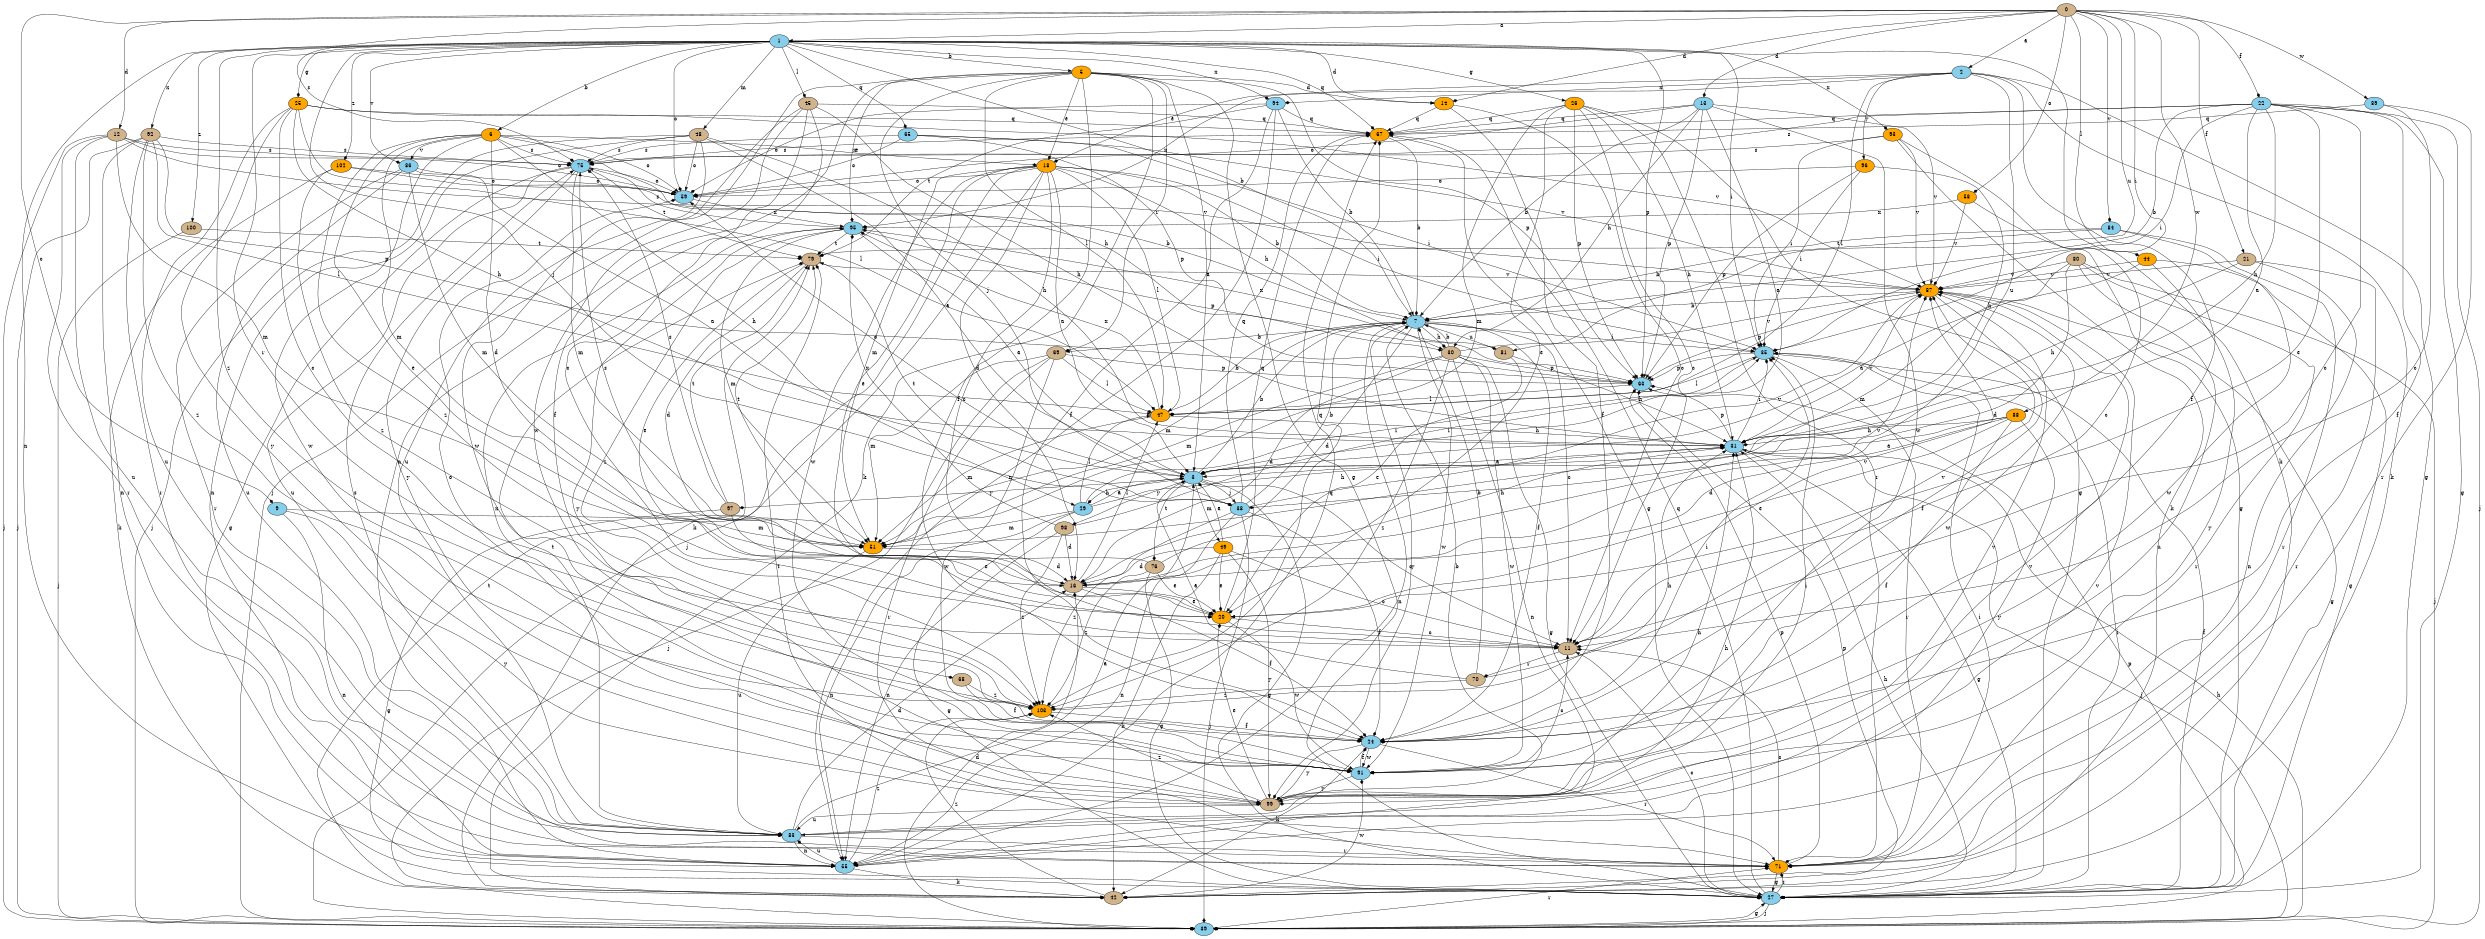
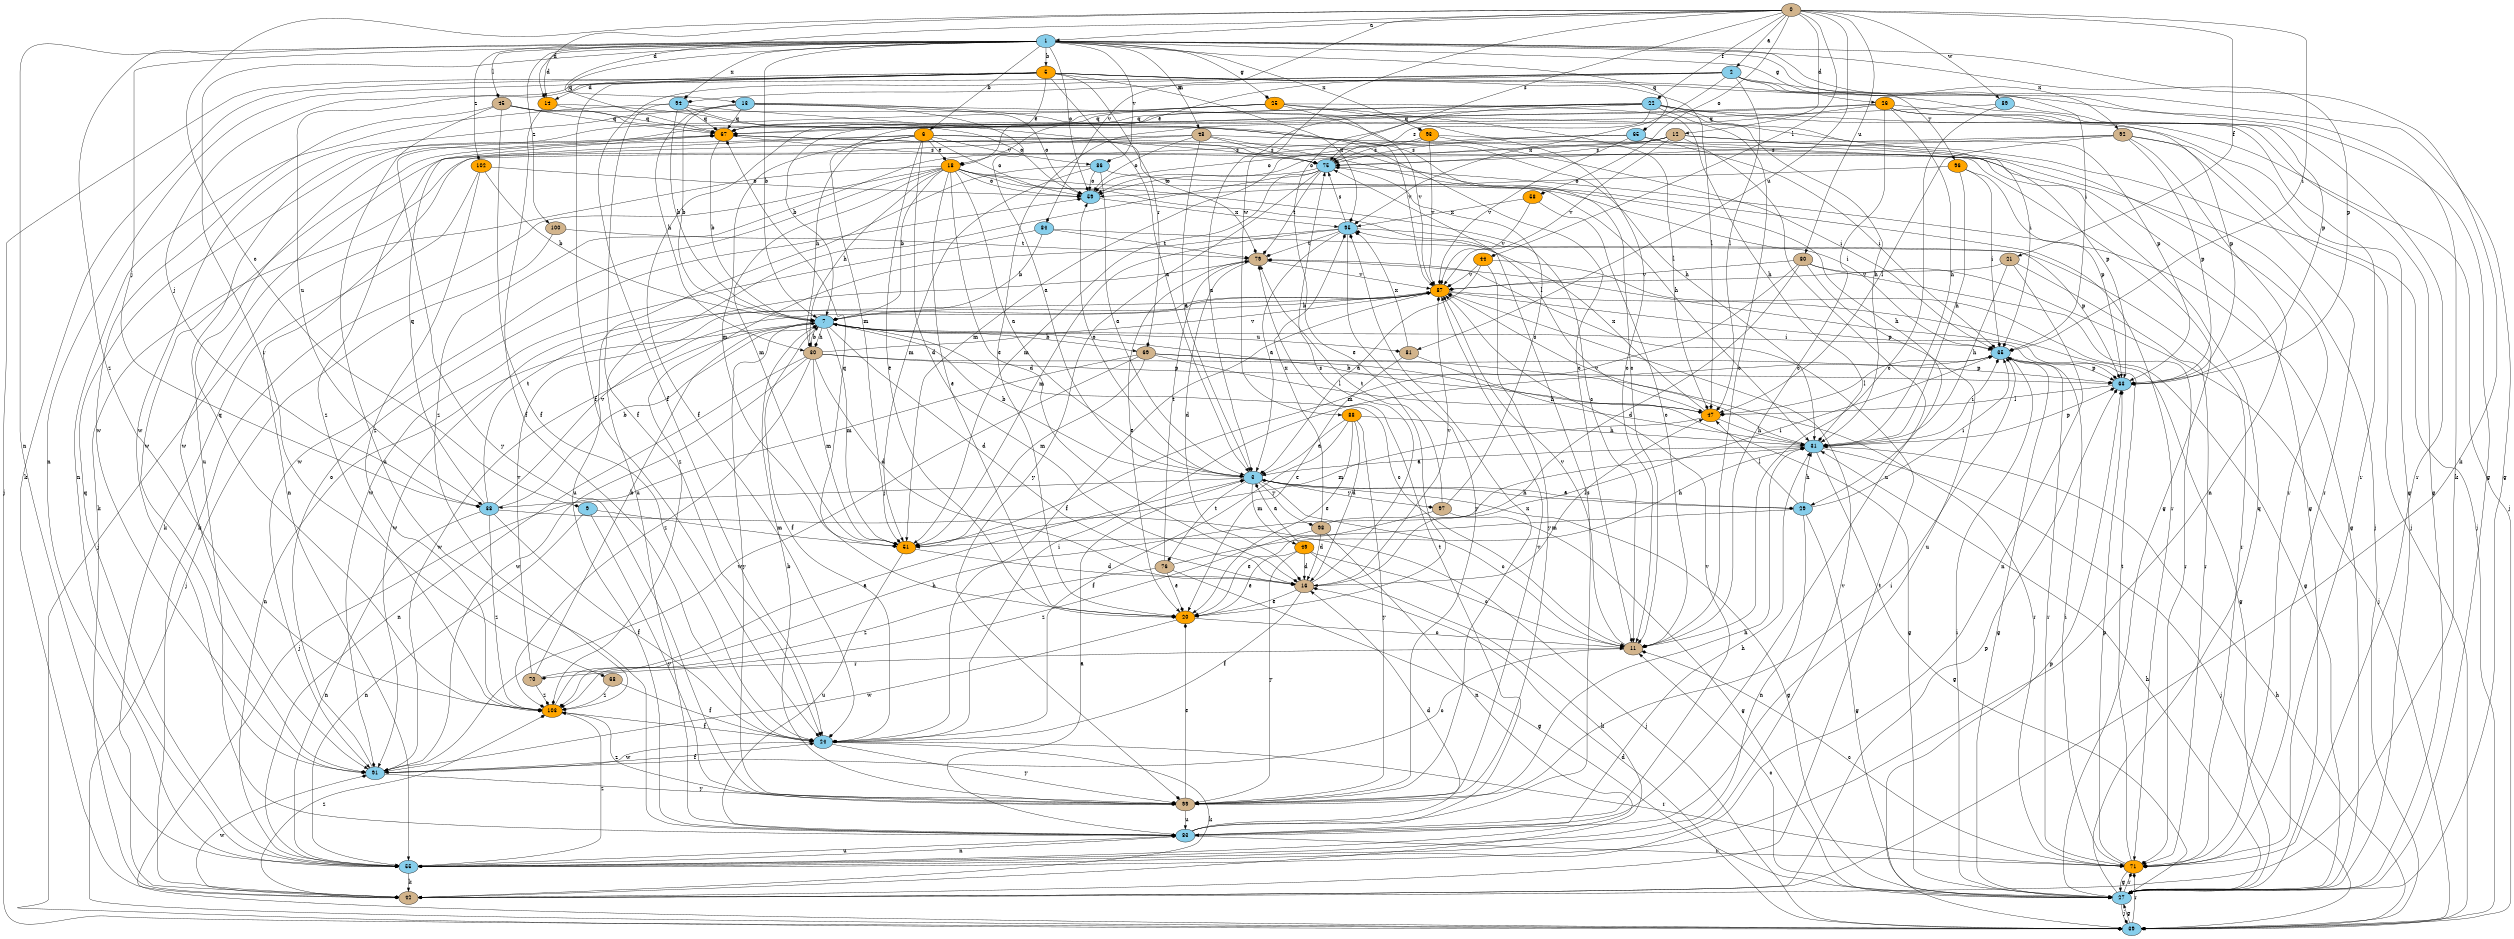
none -> (1870, 98)
(2204, 633) -> (1999, 633)
